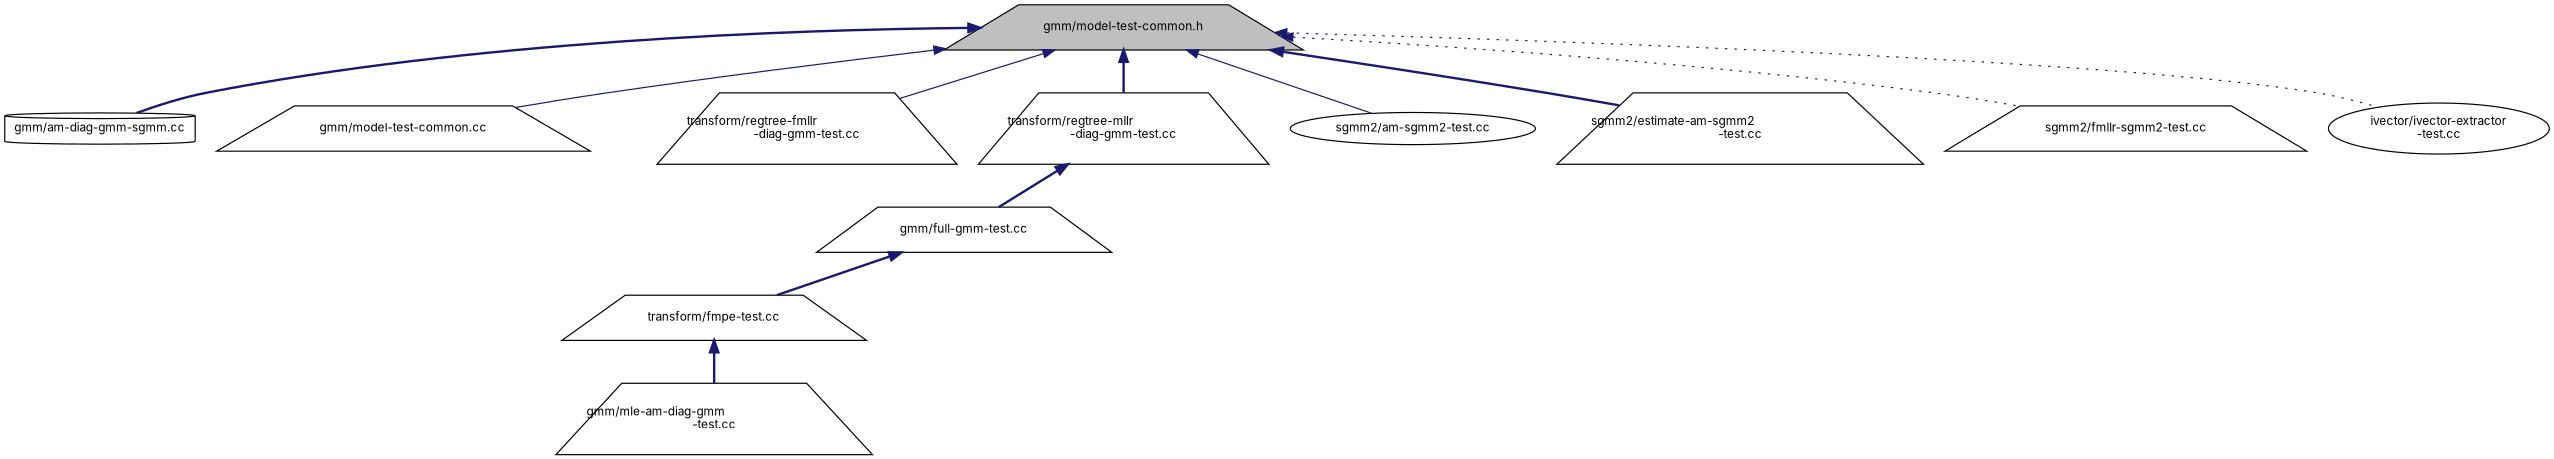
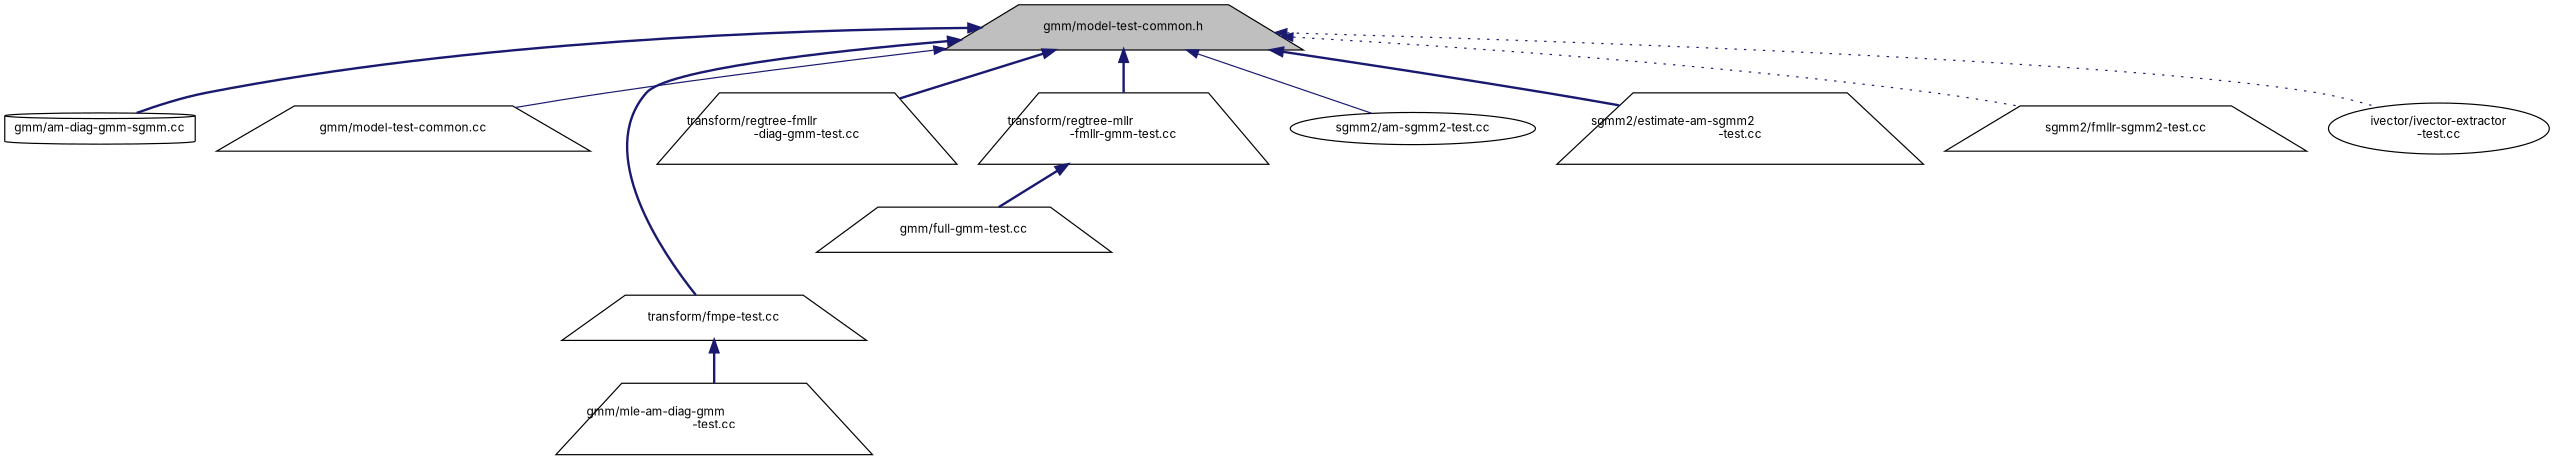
(972, 76) -> (972, 76)
(1124, 129) -> (1124, 129)
(833, 276) -> (711, 71)
